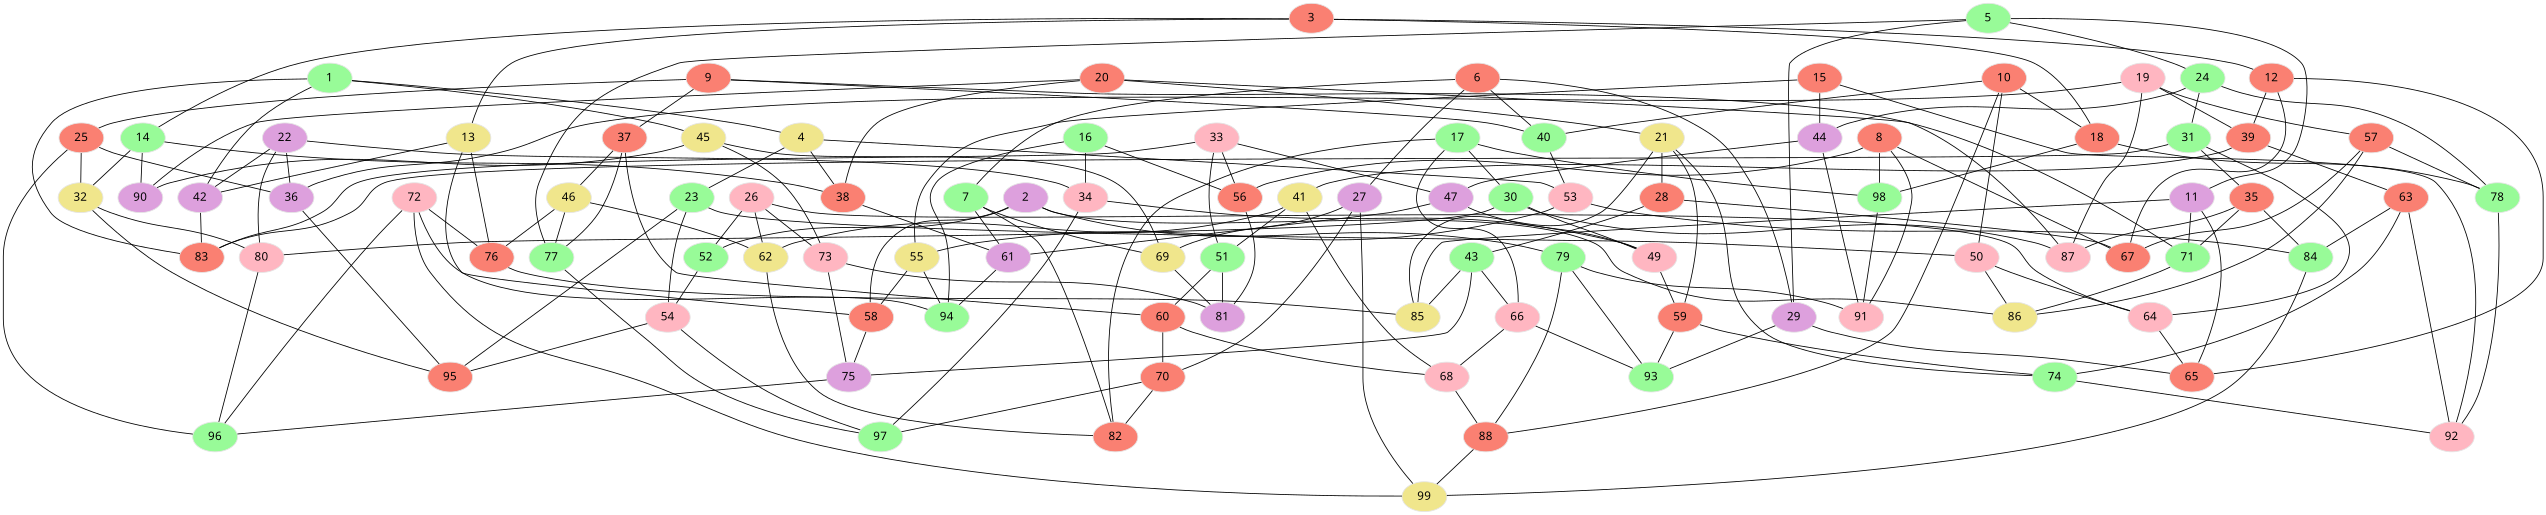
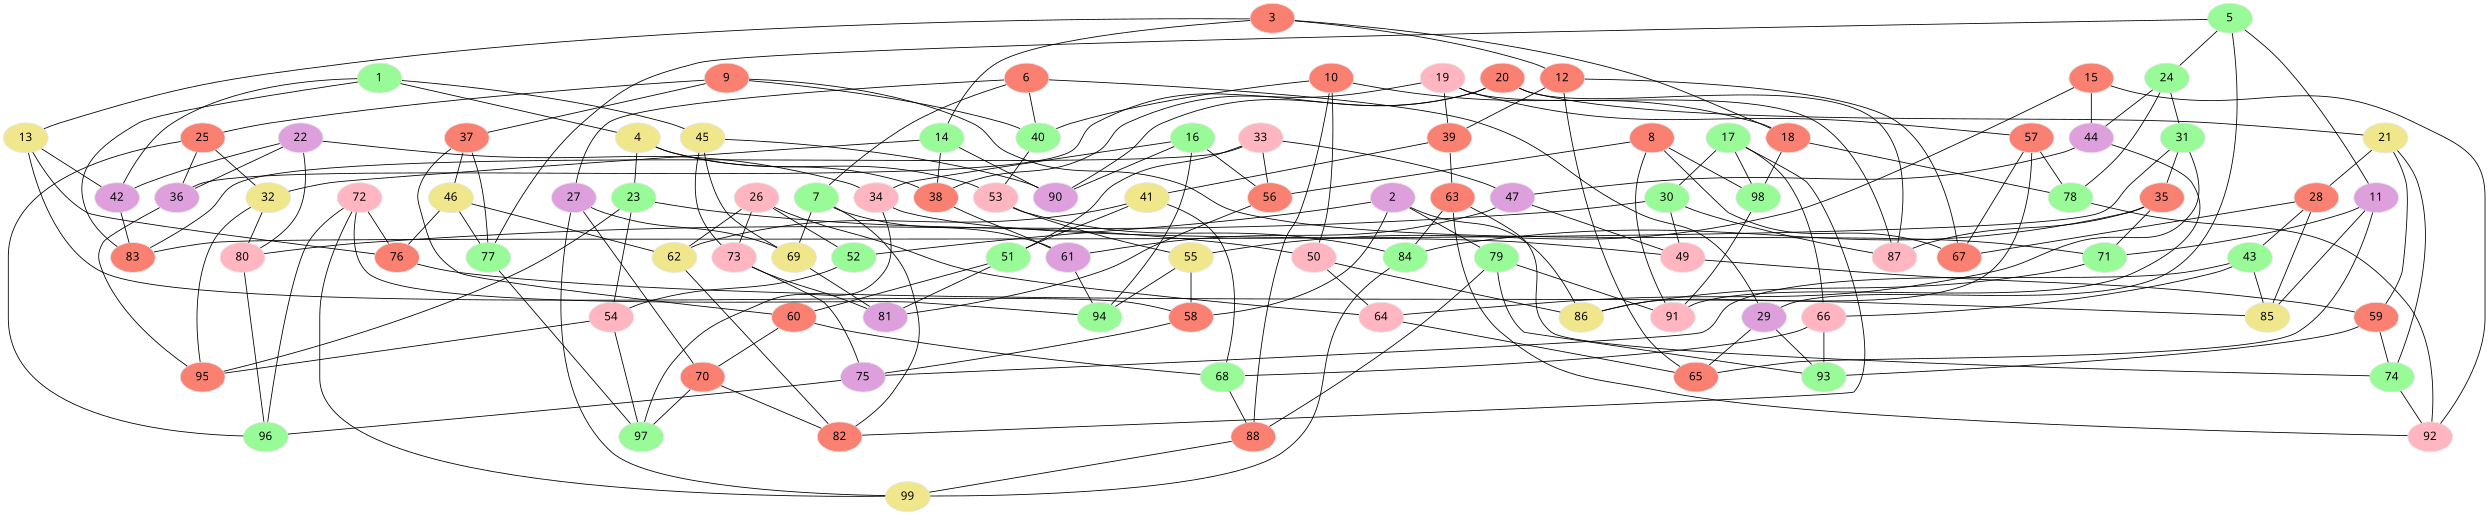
none -> (1127, 167)
(1516, 222) -> (2292, 258)
(1447, 377) -> (1223, 377)
